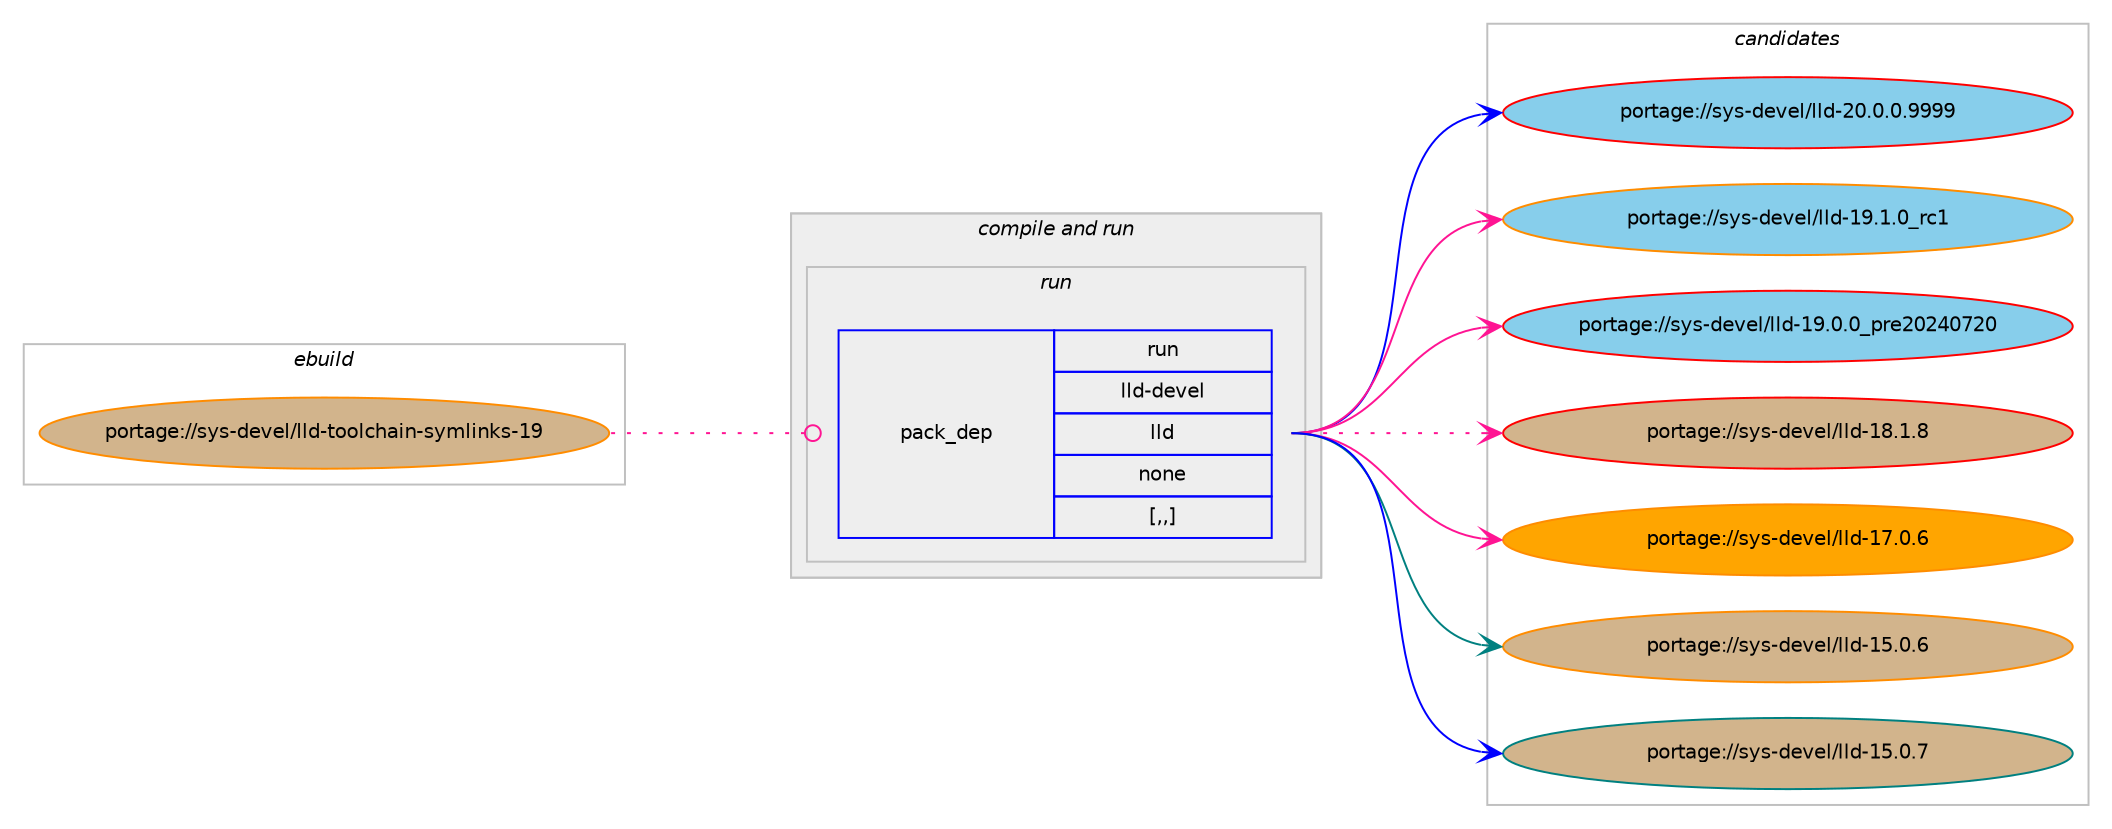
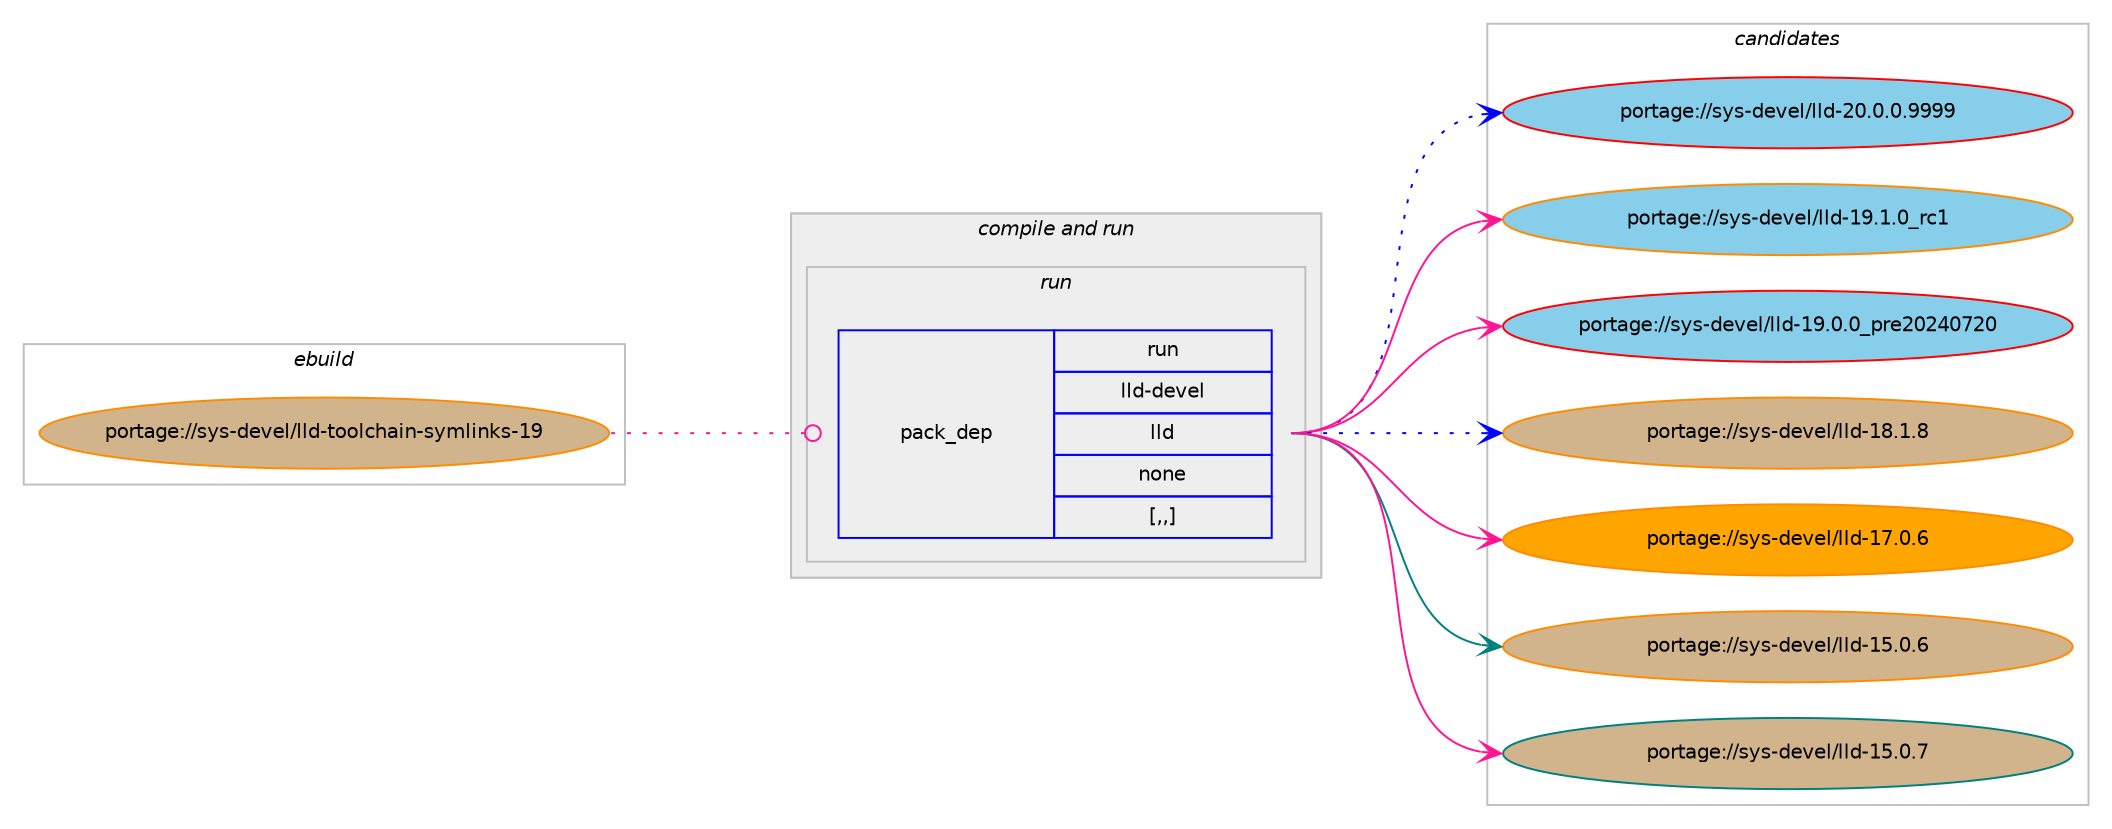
(1395, 283) -> (1395, 283)
(1386, 433) -> (1386, 433)
(1788, 433) -> (1788, 433)
(1395, 583) -> (1395, 583)
